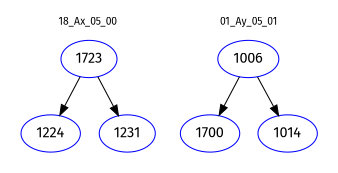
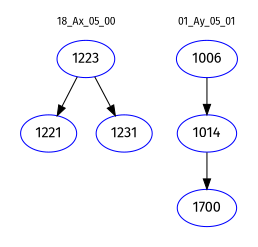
(89, 59) -> (86, 59)
(232, 91) -> (207, 166)
(51, 133) -> (49, 133)
